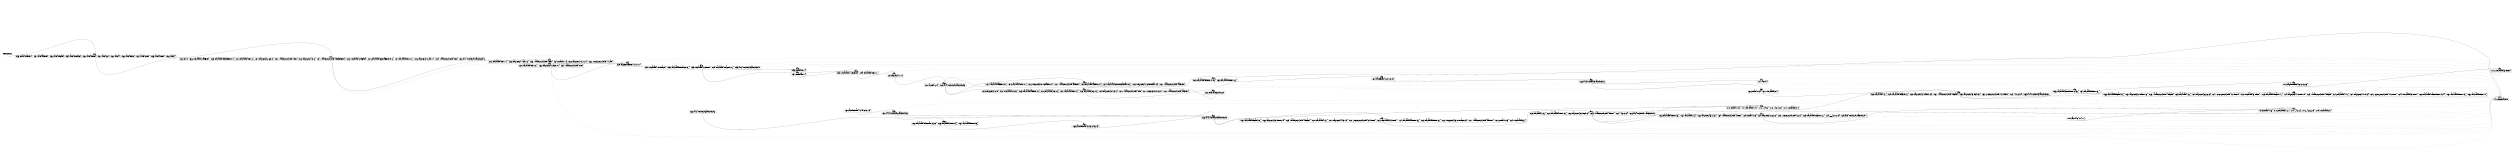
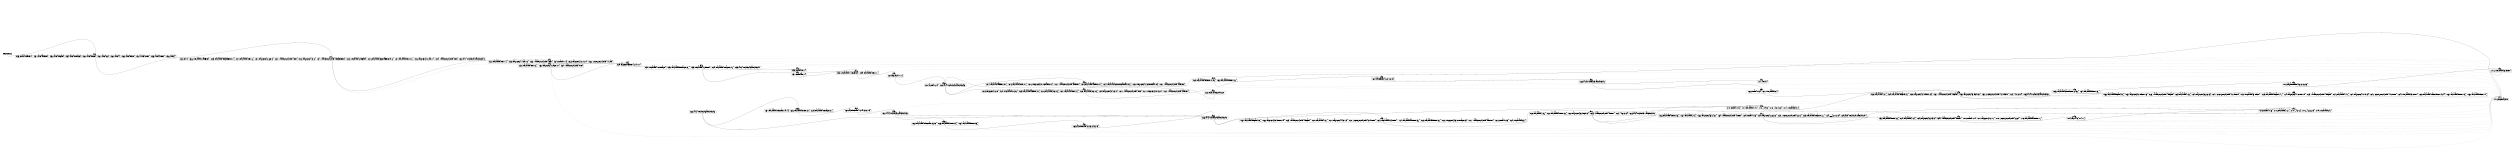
none -> (799, 111)
none -> (1960, 119)
